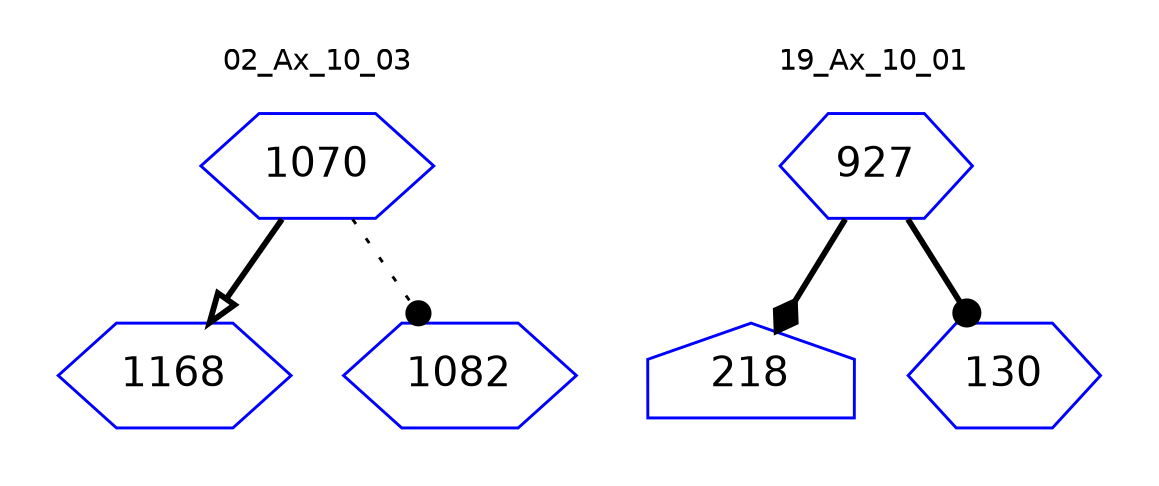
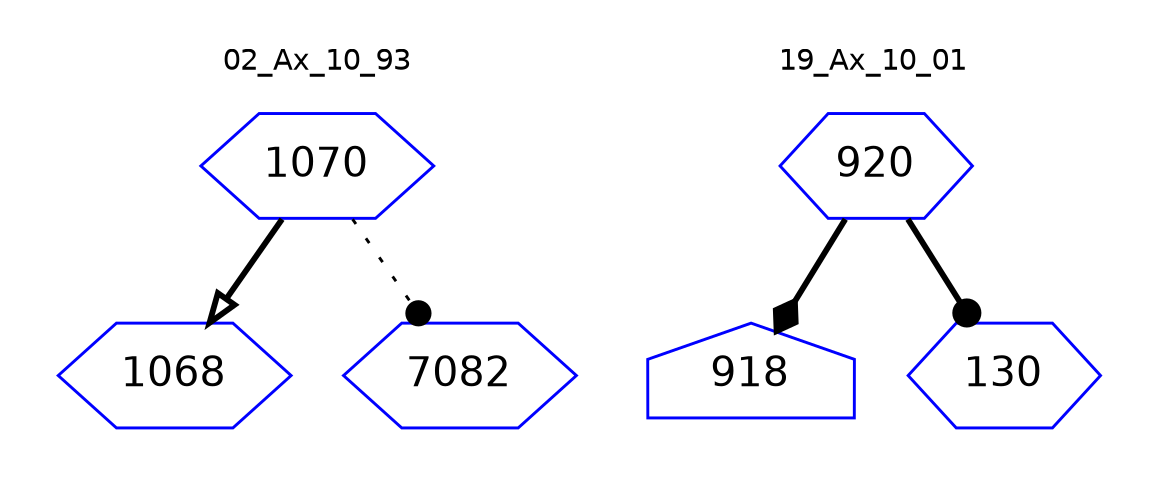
(317, 63) -> (317, 63)
(876, 166) -> (876, 166)
(175, 376) -> (175, 376)
(460, 376) -> (460, 376)
(751, 376) -> (751, 376)
